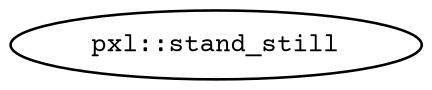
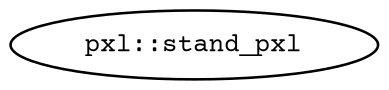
(216, 45) -> (194, 45)
